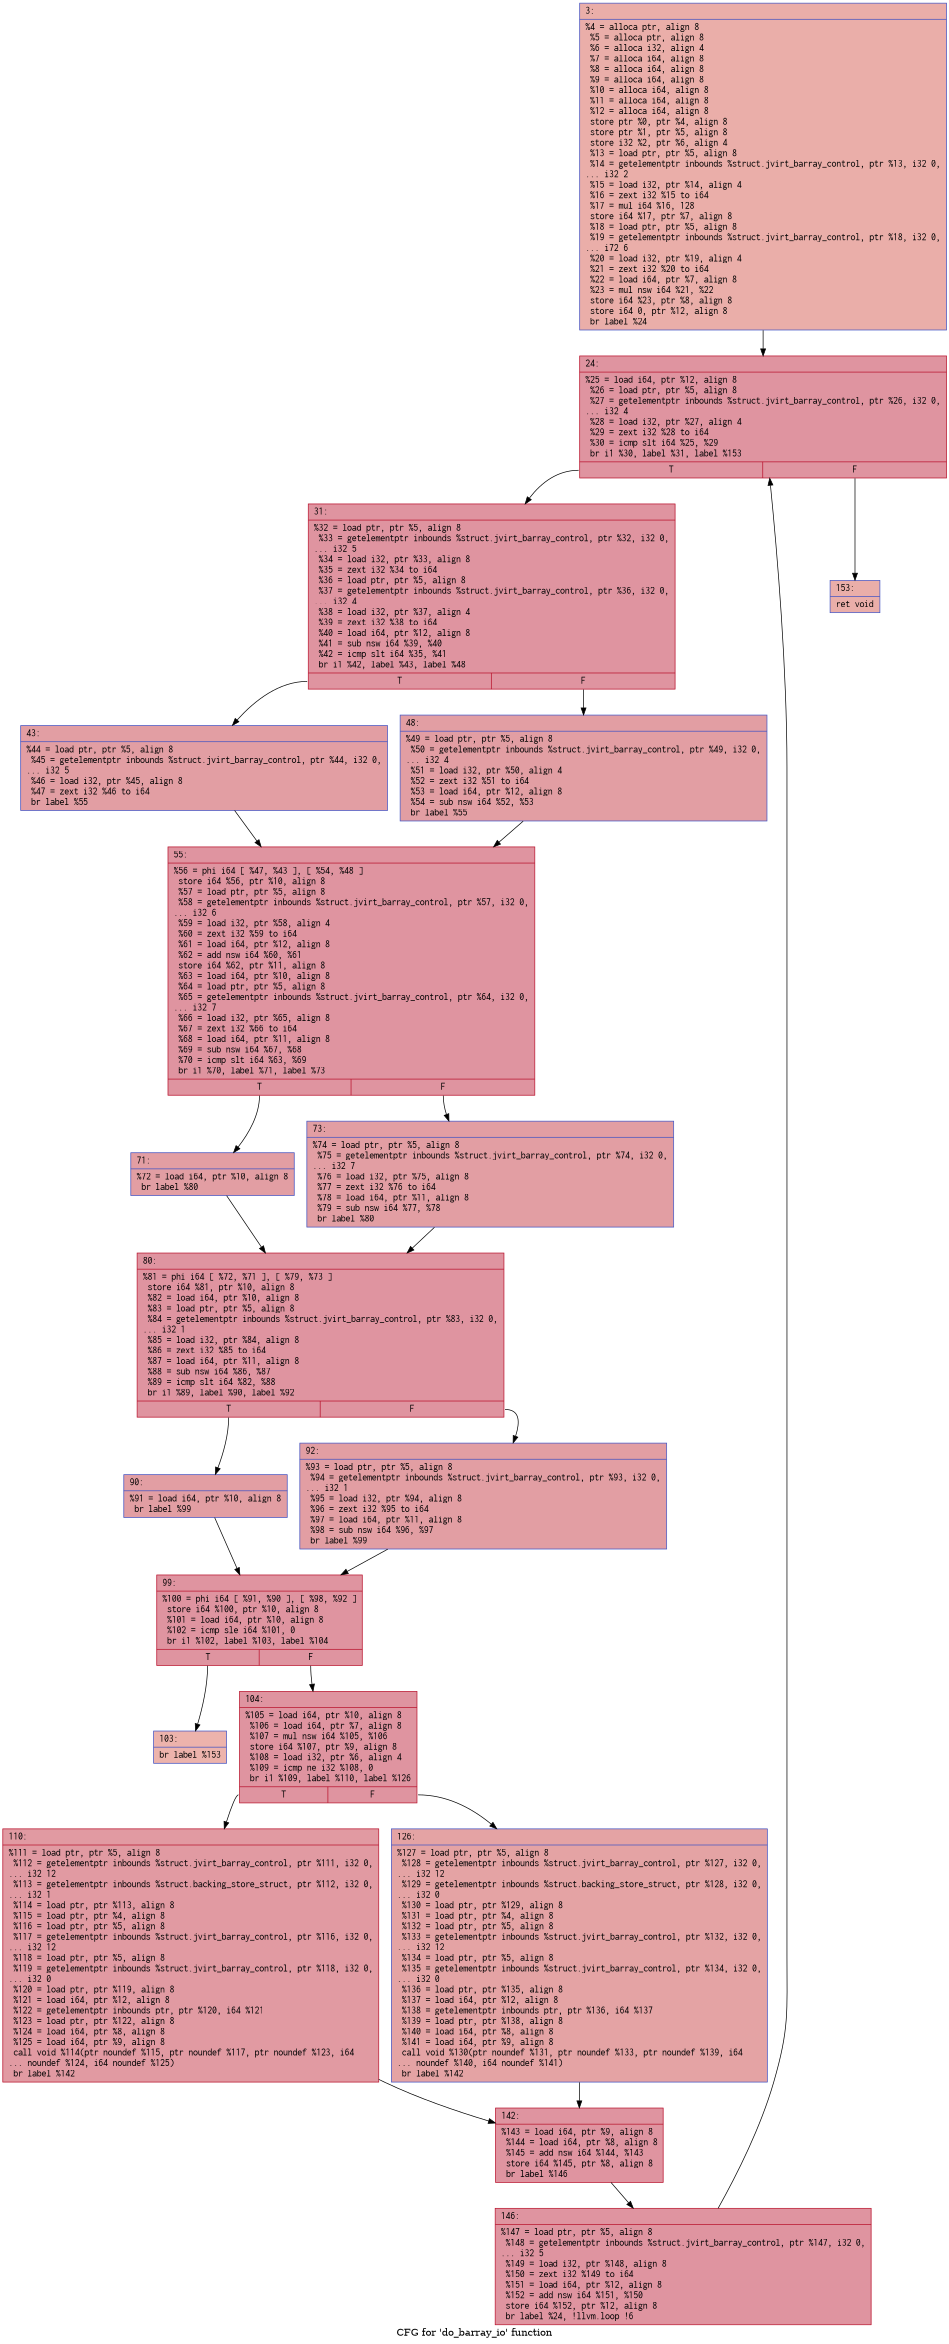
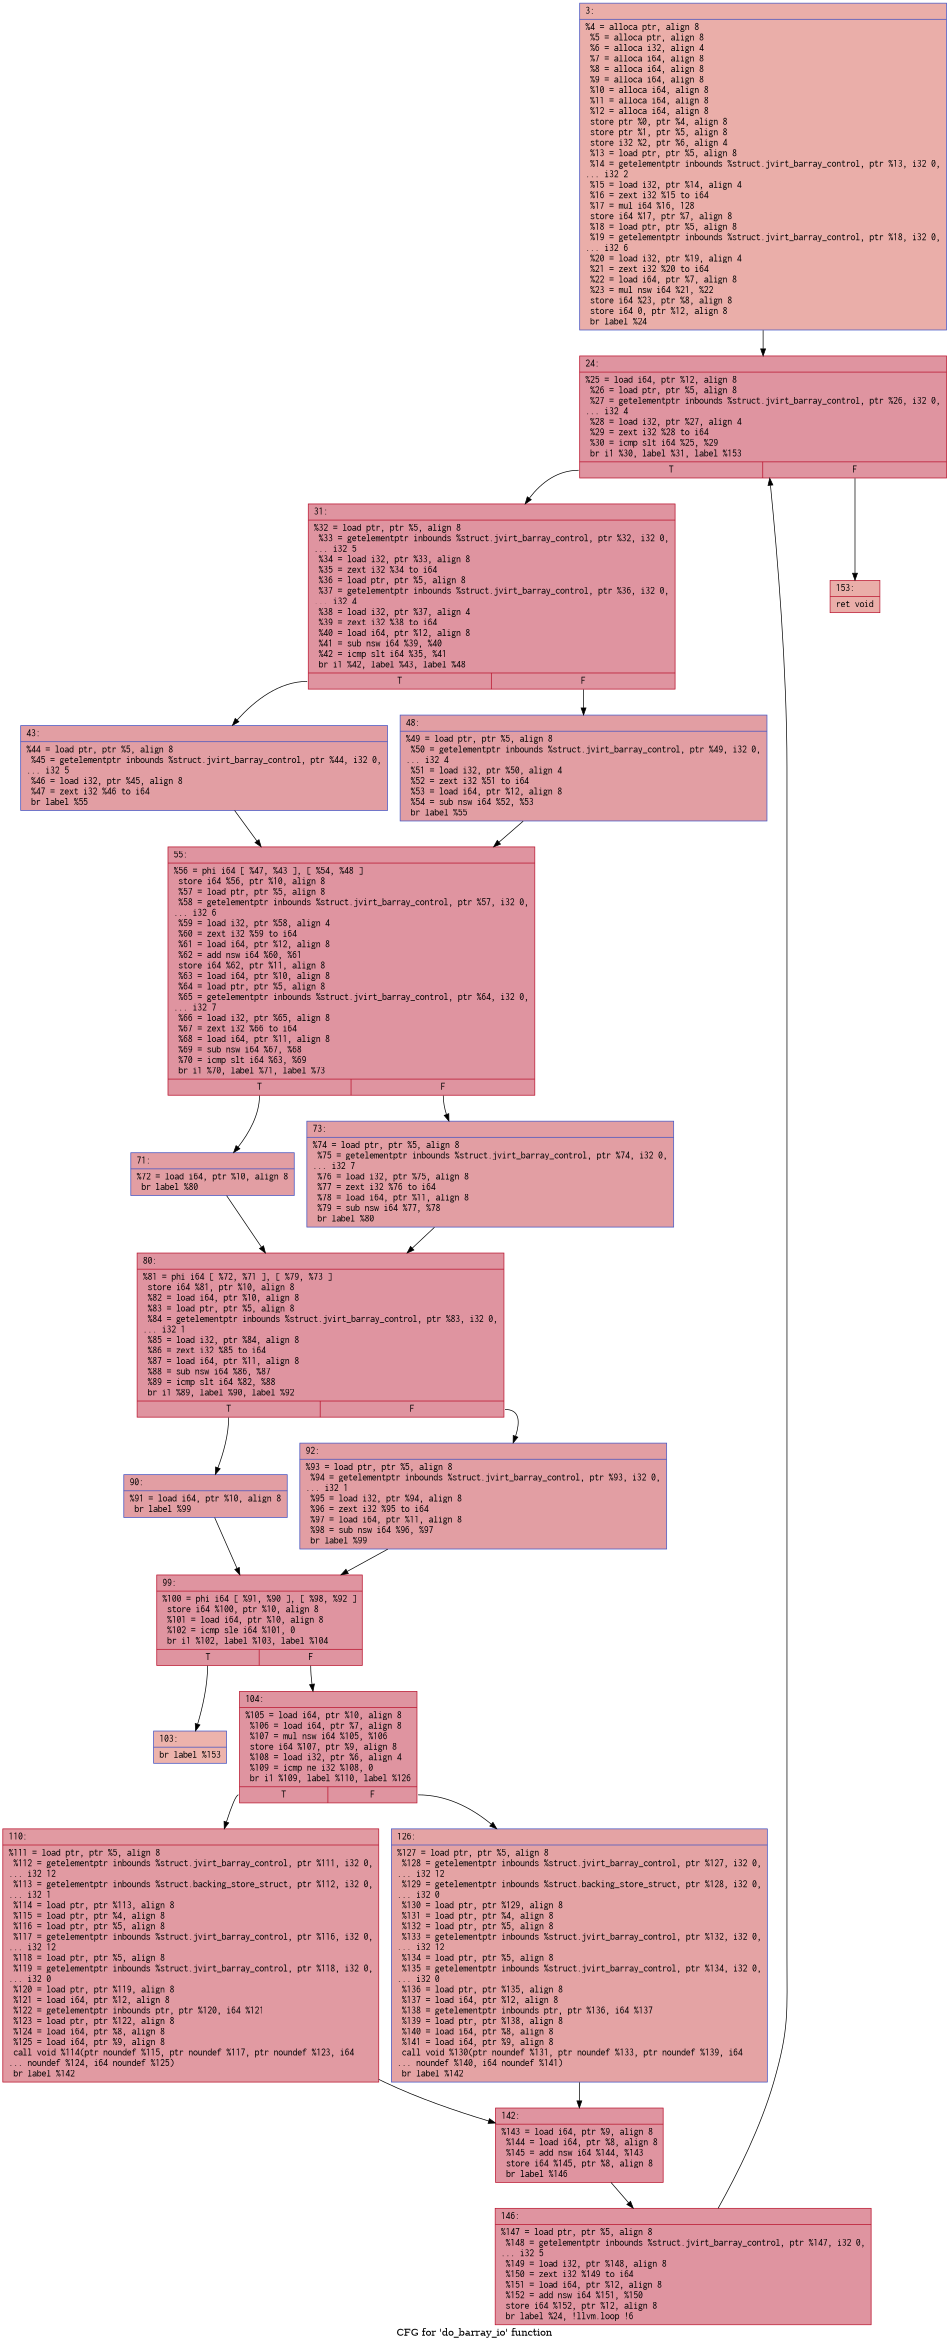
(607, 248) -> (607, 248)
(855, 597) -> (855, 597)
